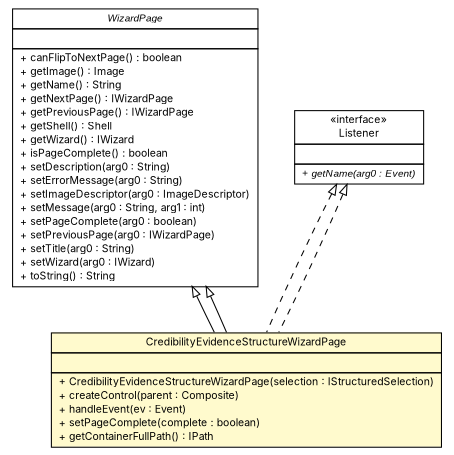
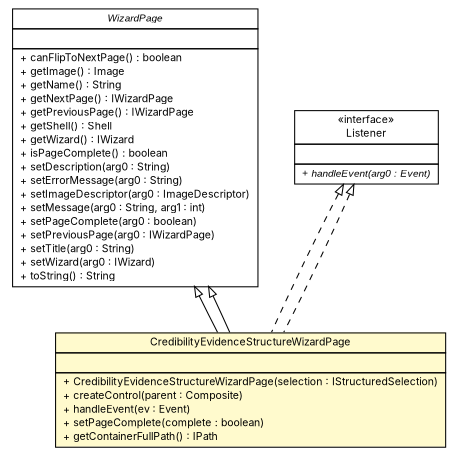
(359, 174) -> (366, 174)
